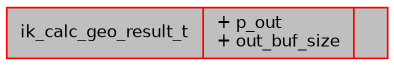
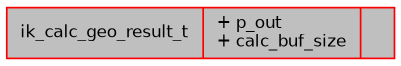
(279, 41) -> (282, 41)
